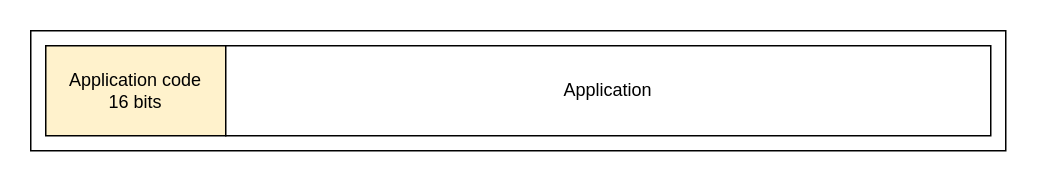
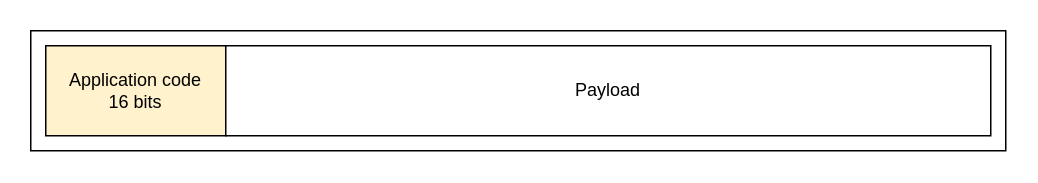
(608, 91) -> (608, 91)
